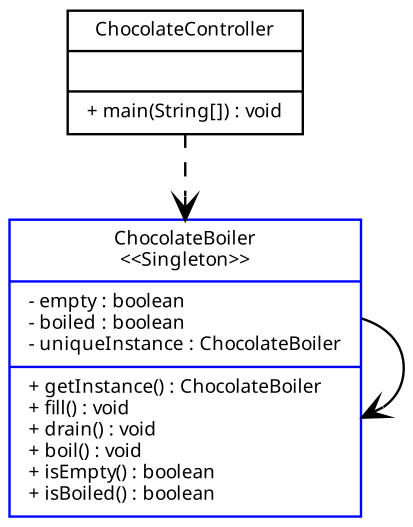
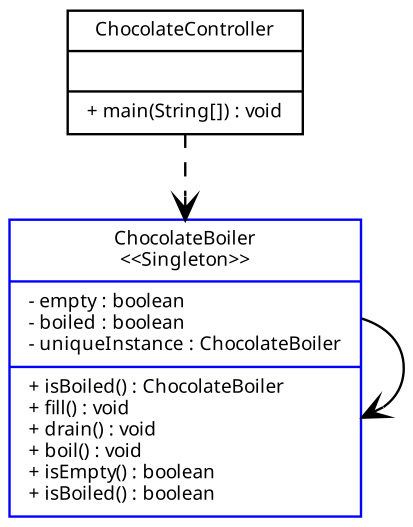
(176, 387) -> (157, 387)
